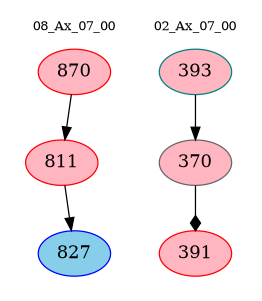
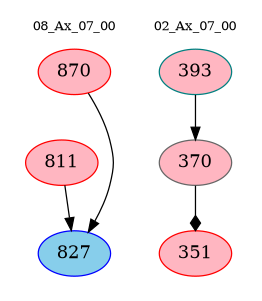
(69, 111) -> (113, 156)
(195, 253) -> (195, 253)
